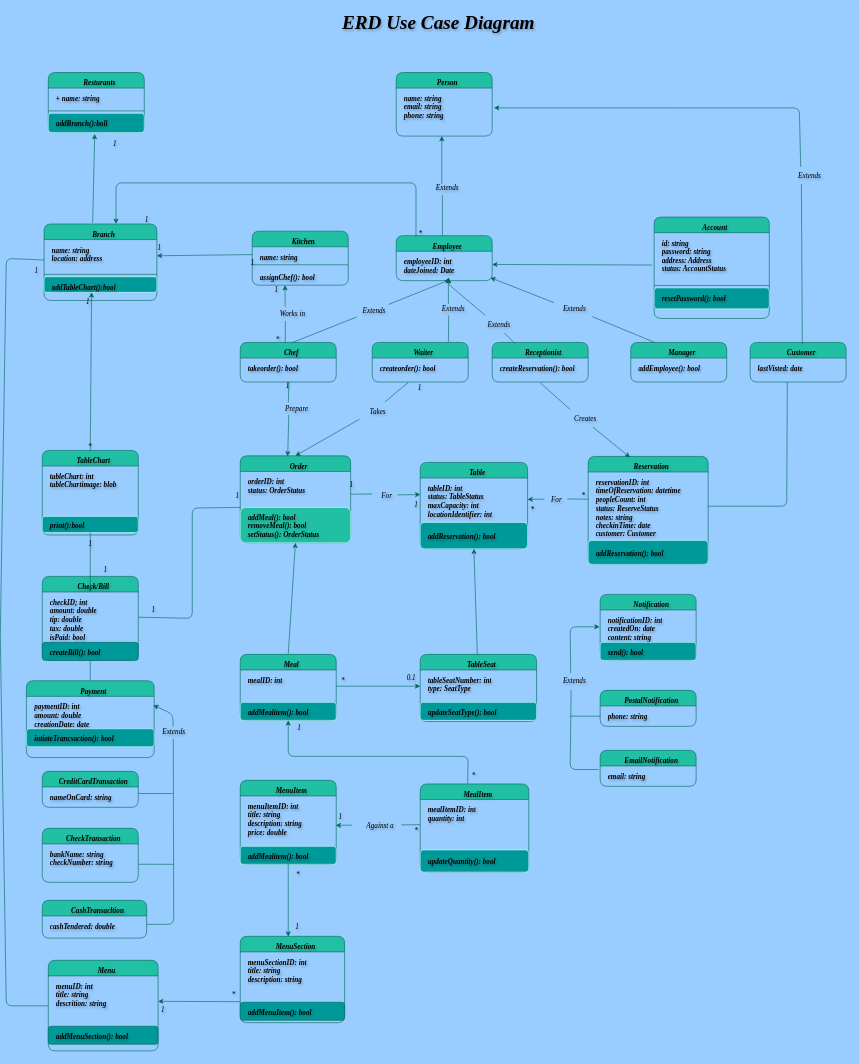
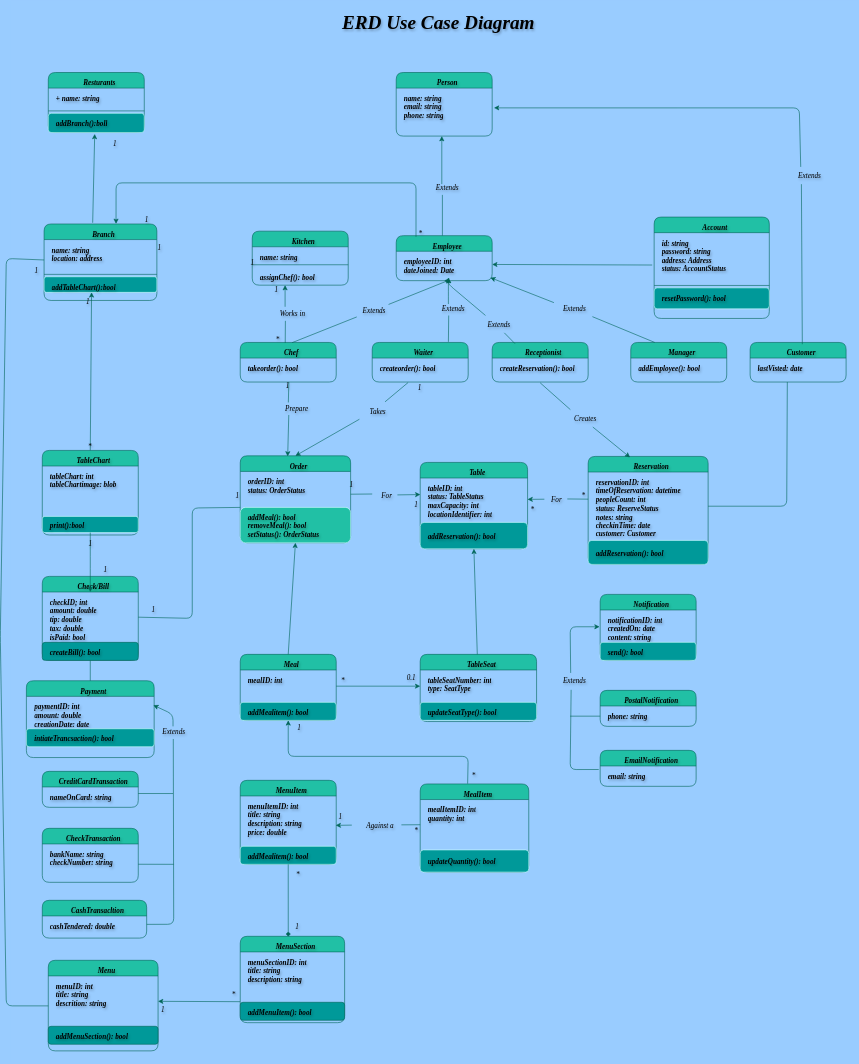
(176, 255) -> none
(288, 931) -> (288, 930)
